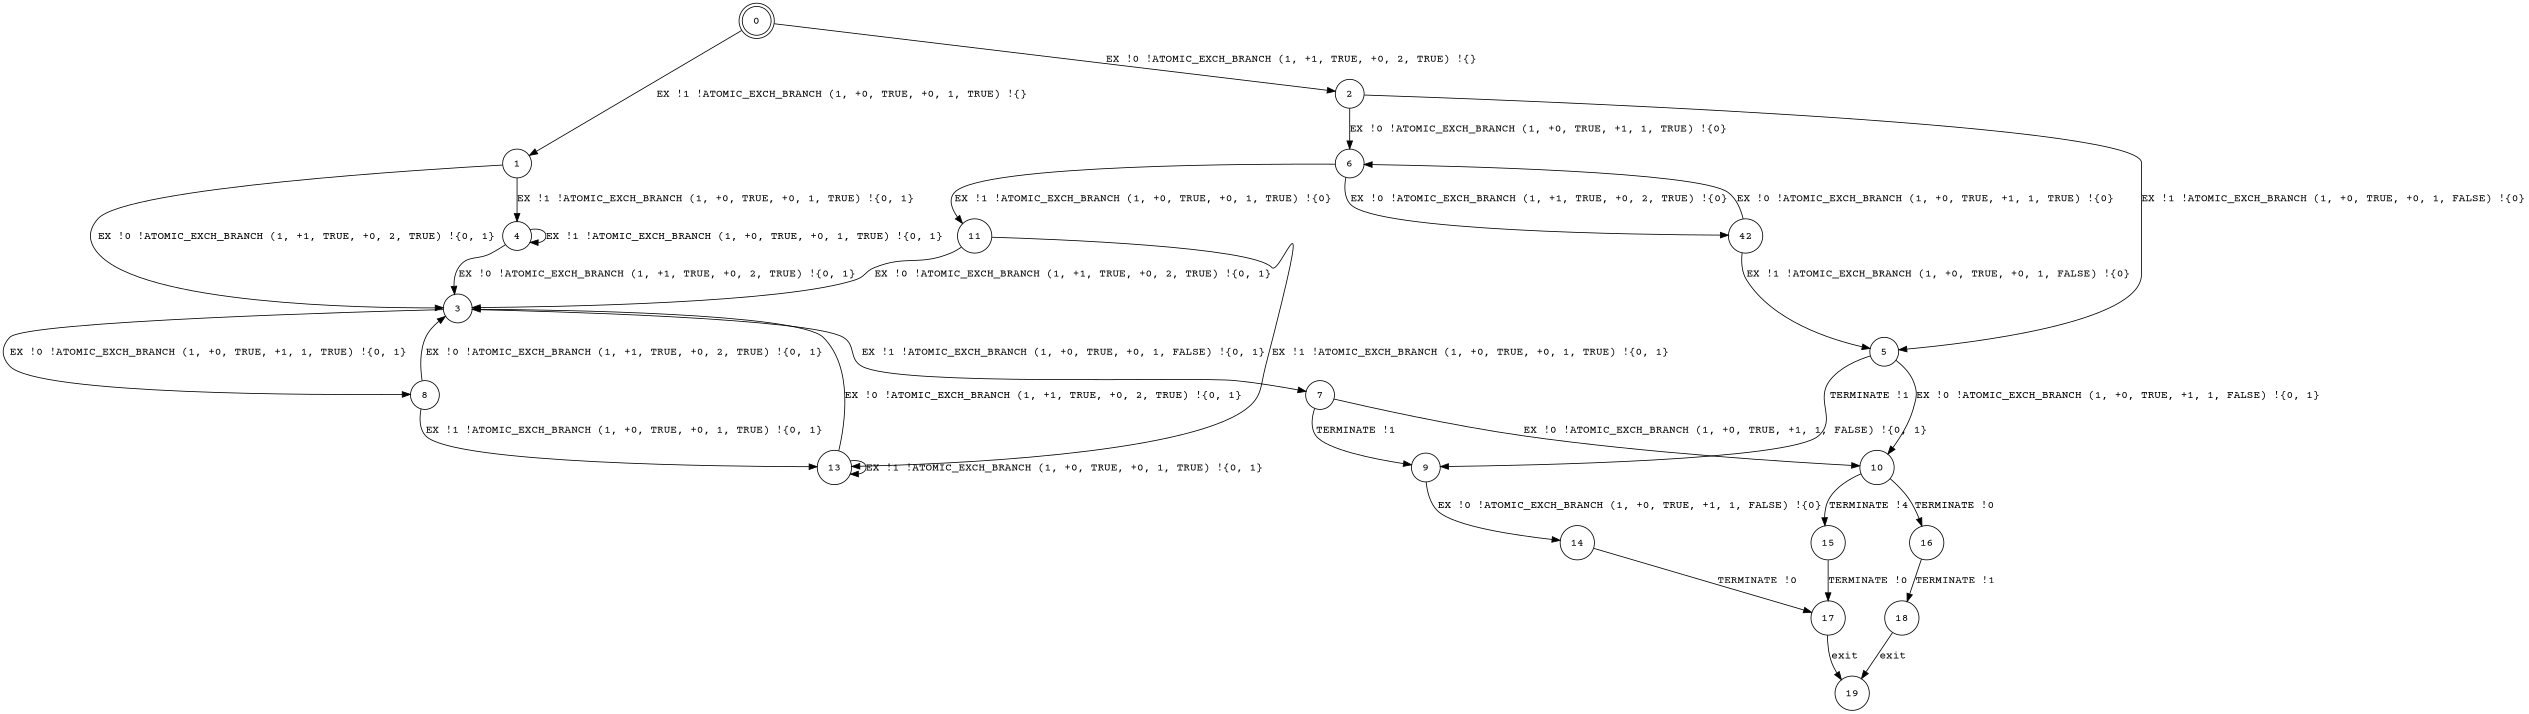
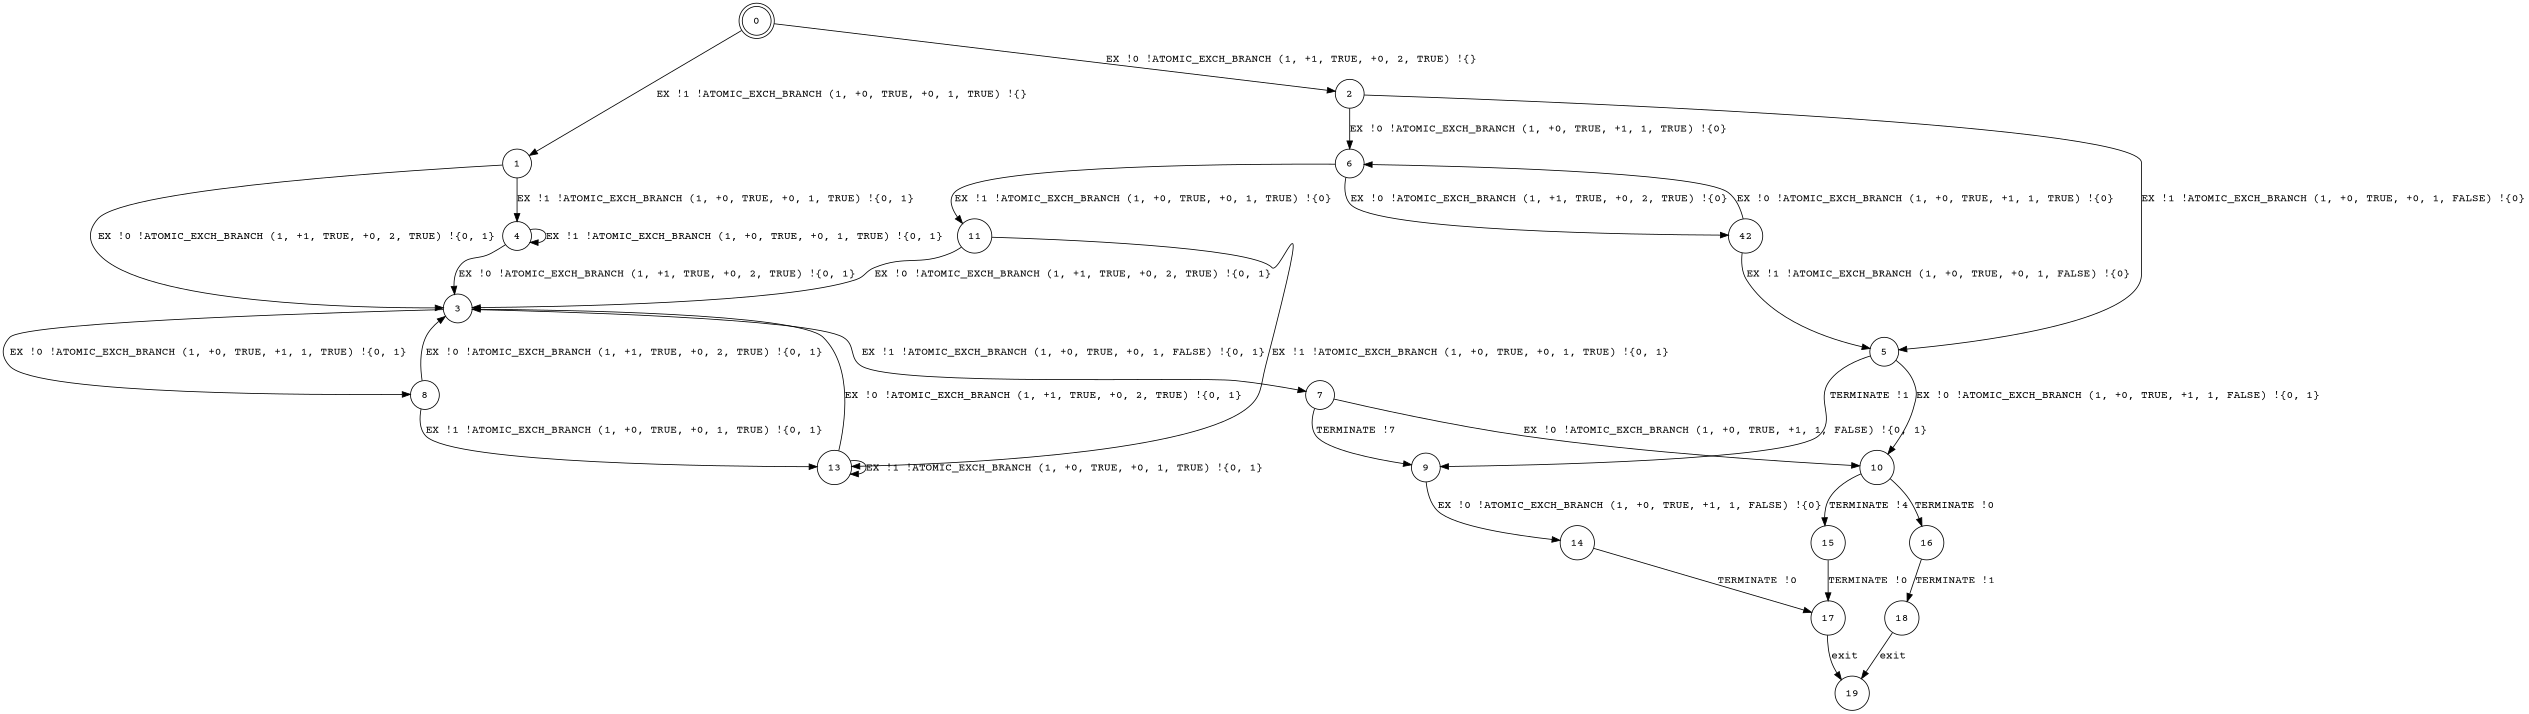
(1356, 430) -> (1356, 430)
